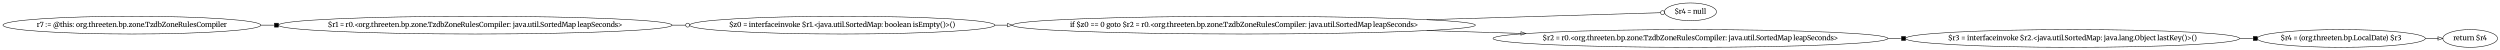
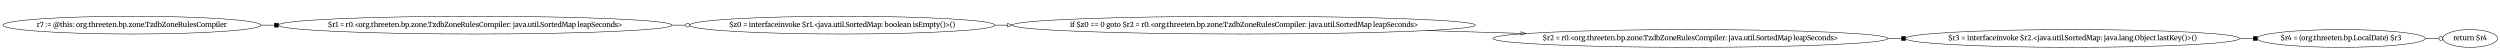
(1690, 12) -> none
(2432, 38) -> (2432, 38)
